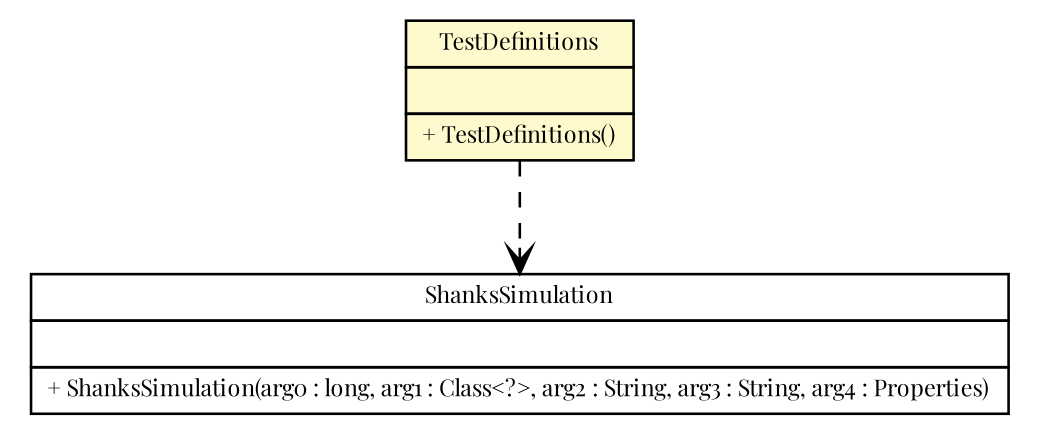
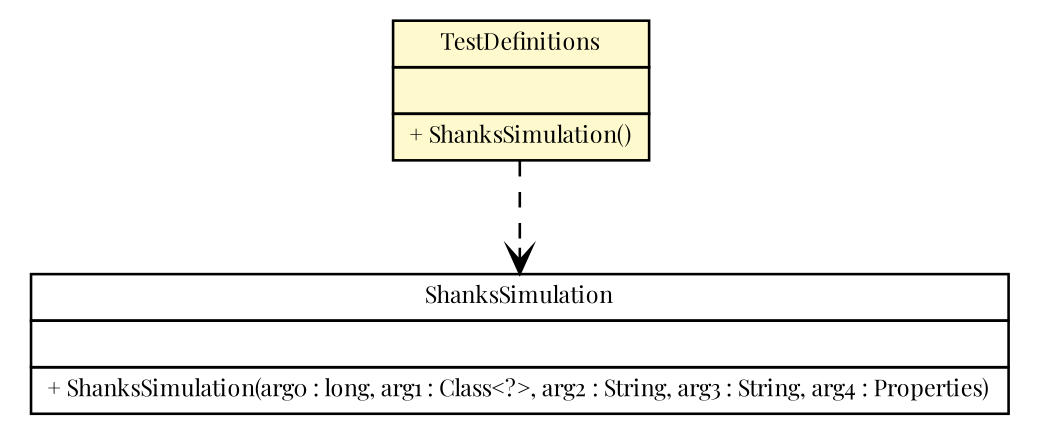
(520, 136) -> (521, 136)
